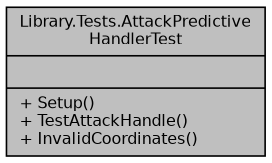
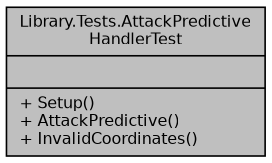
(104, 121) -> (100, 121)
